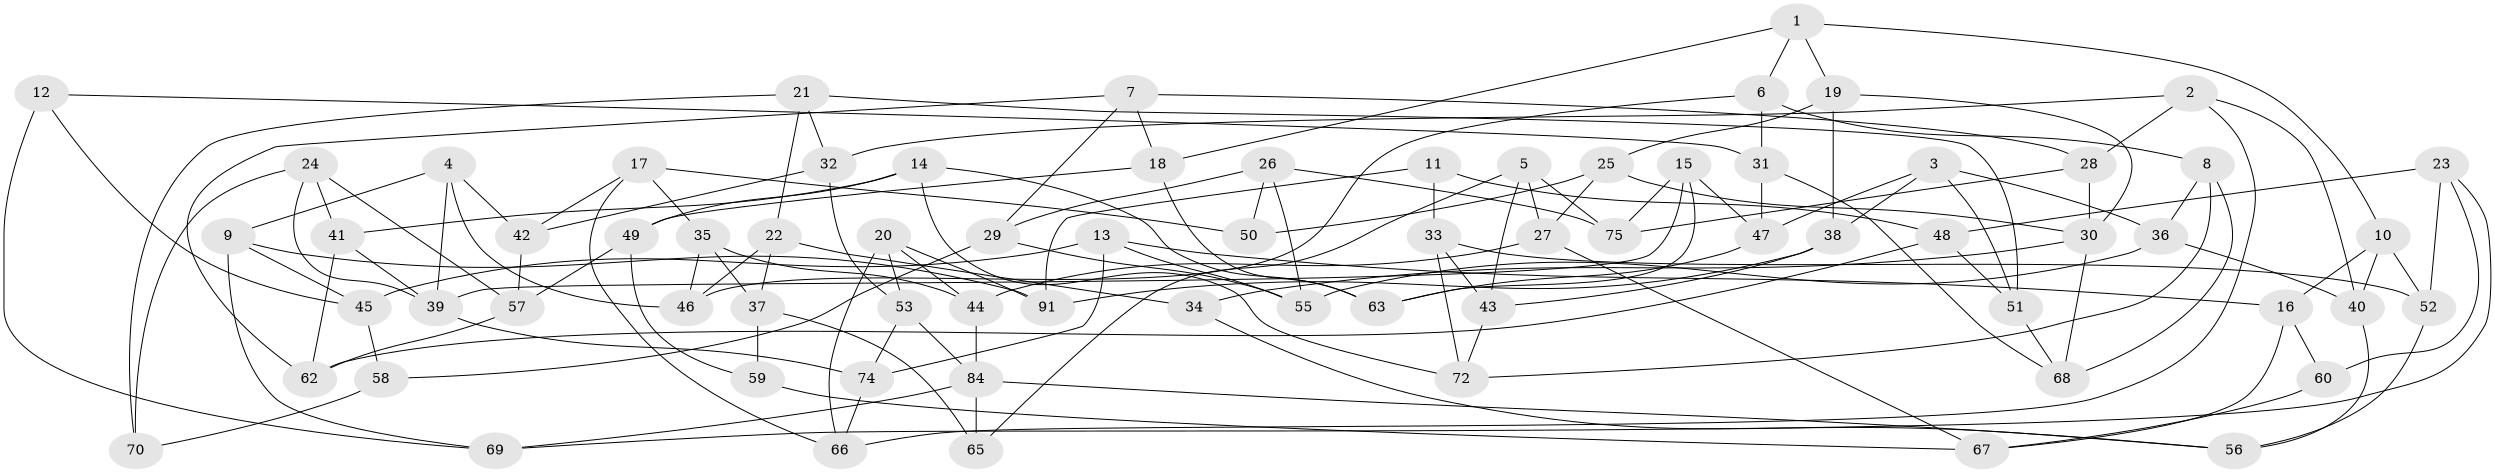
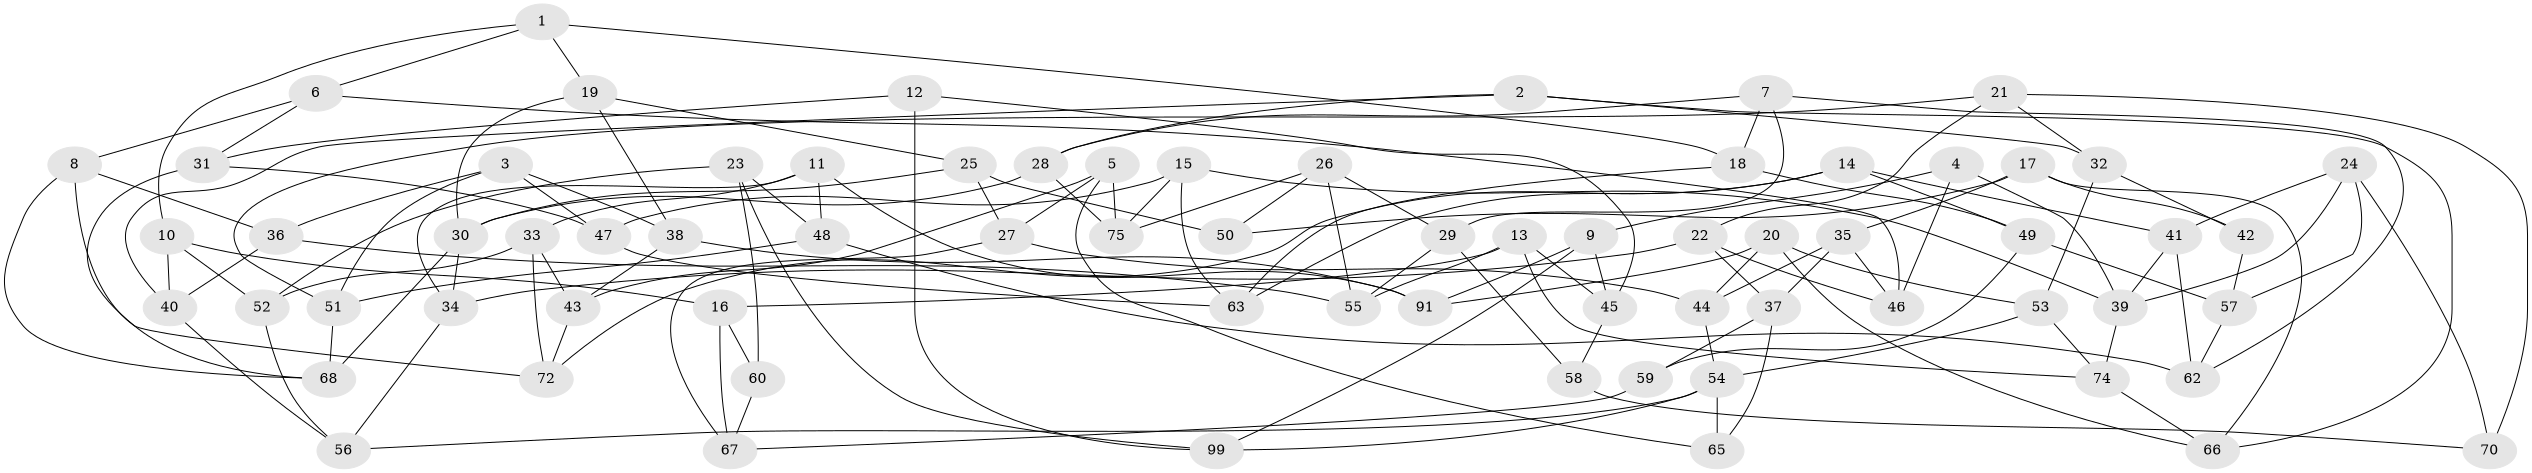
none -> (579, 186)
(486, 201) -> none
(976, 379) -> (1717, 379)
(496, 451) -> (1217, 451)
